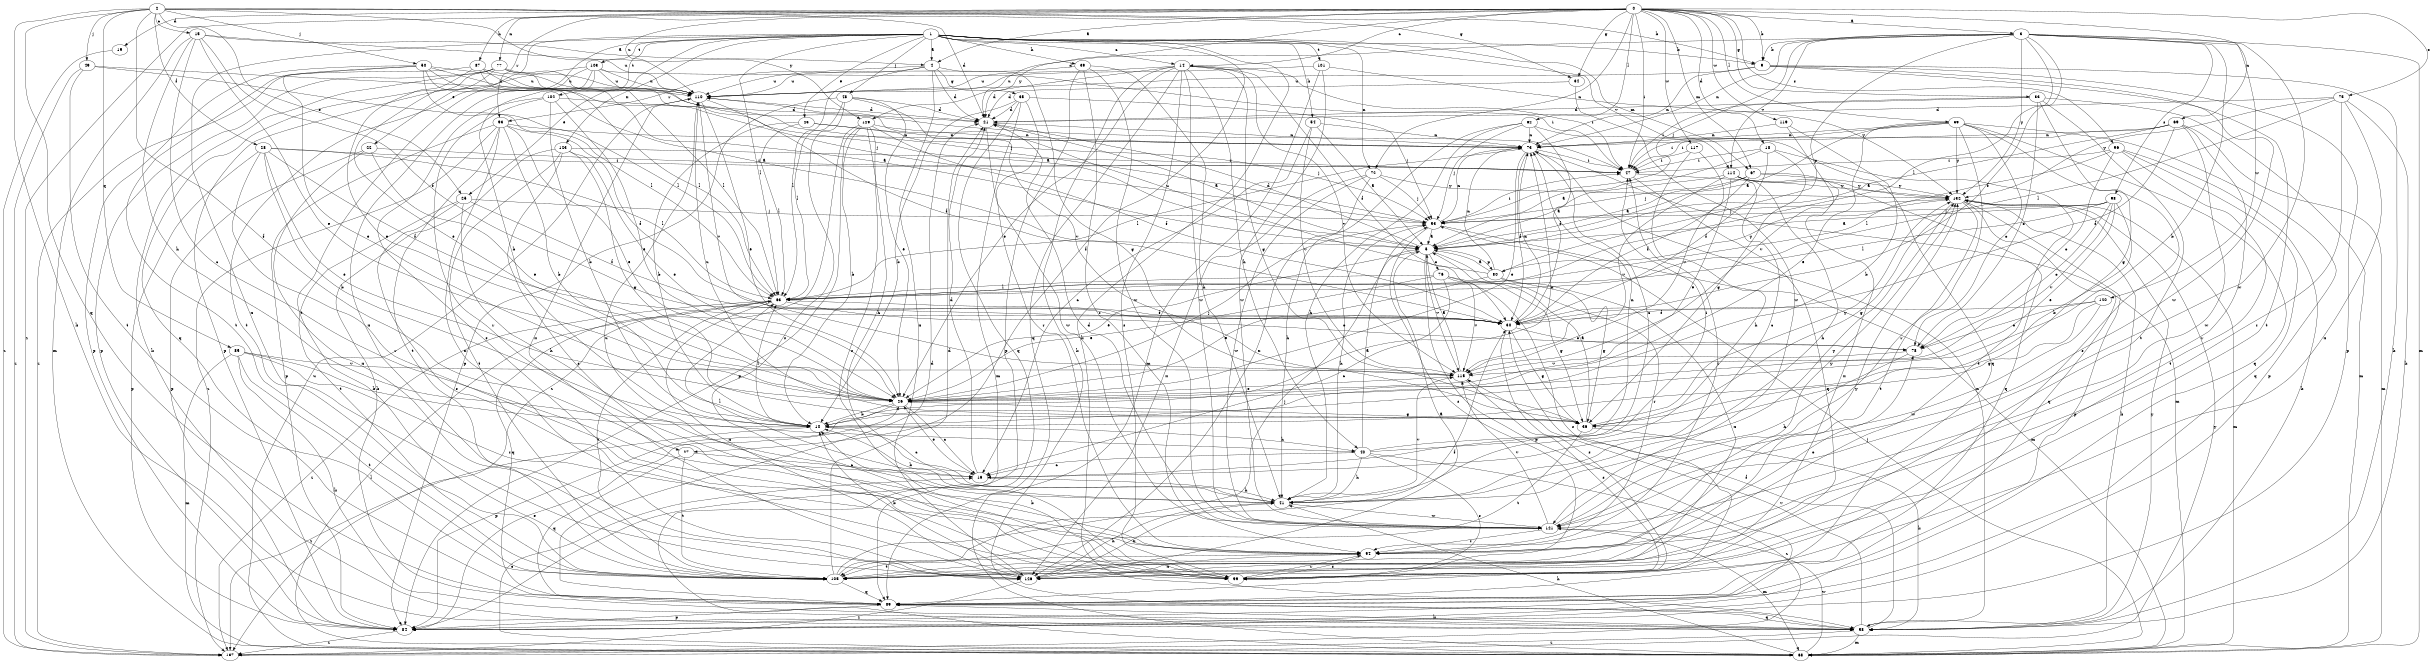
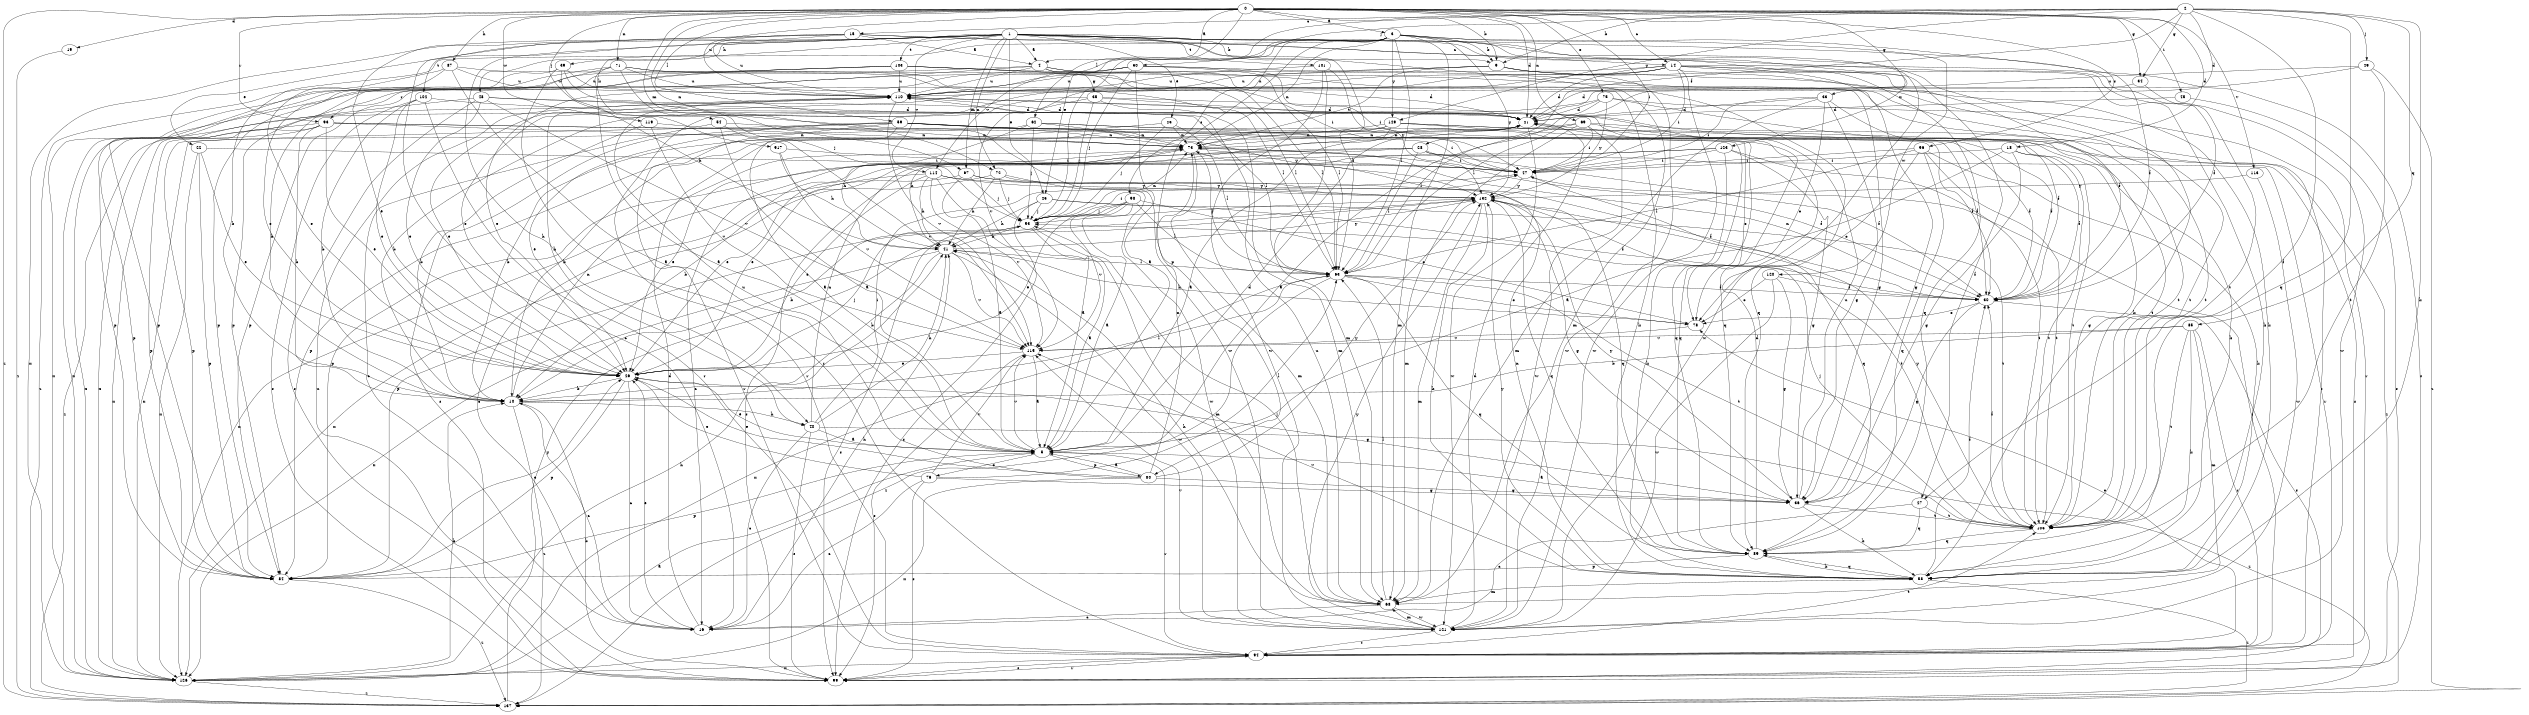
(499, 66) -> (618, 66)
none -> (2183, 97)
(1668, 110) -> (1349, 110)
(1695, 148) -> (778, 148)
none -> (2255, 173)
(949, 351) -> (2090, 326)
(1340, 360) -> (983, 238)
